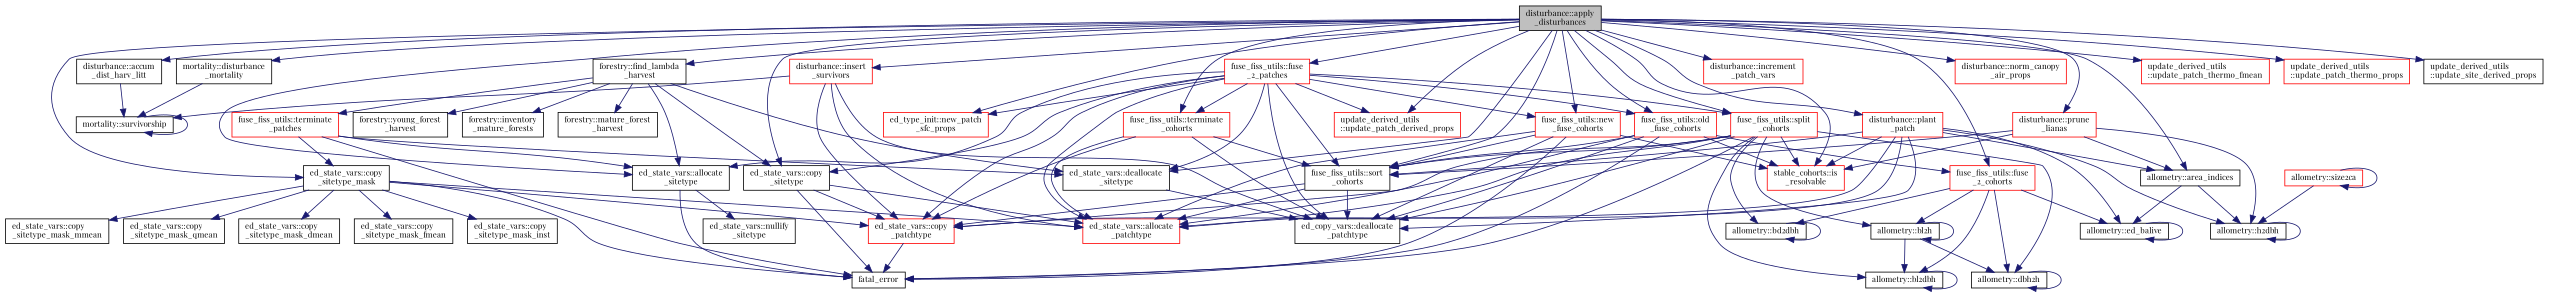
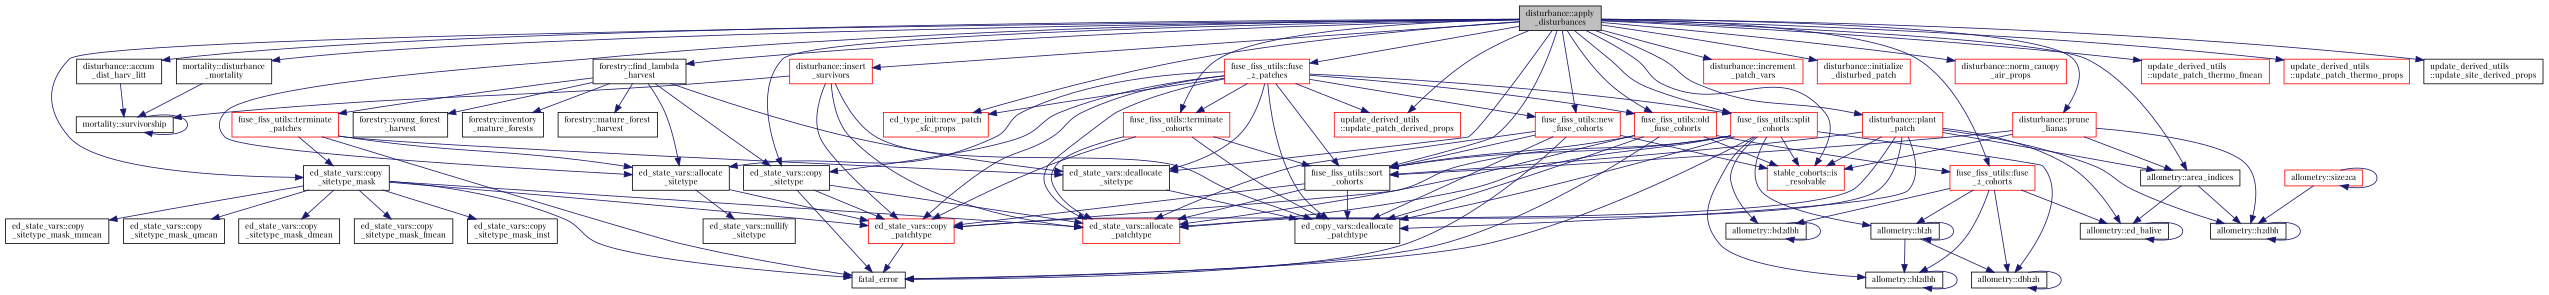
none -> (1864, 72)
(740, 262) -> (785, 202)
